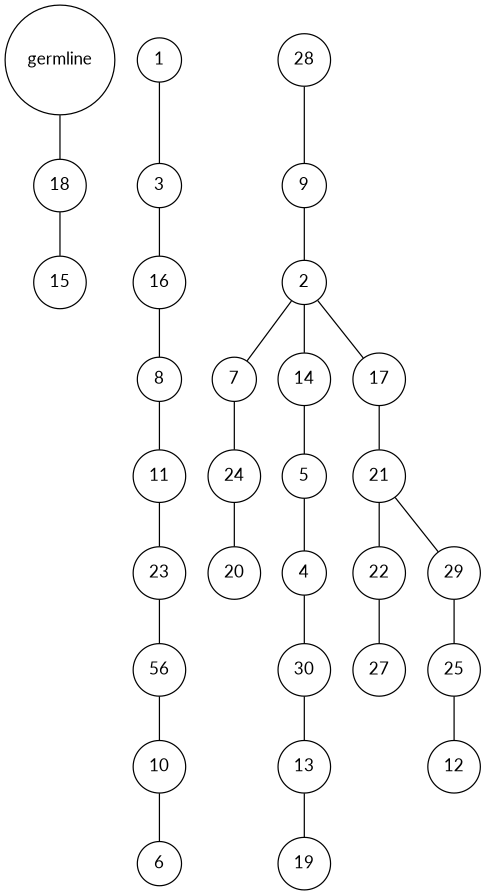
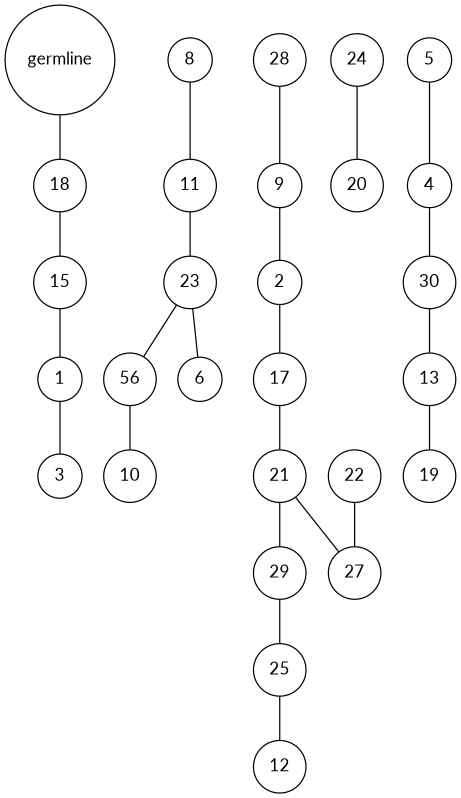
(159, 282) -> none
none -> (60, 333)
(234, 379) -> none
(304, 379) -> none
(379, 525) -> (317, 525)
(159, 817) -> (195, 333)
